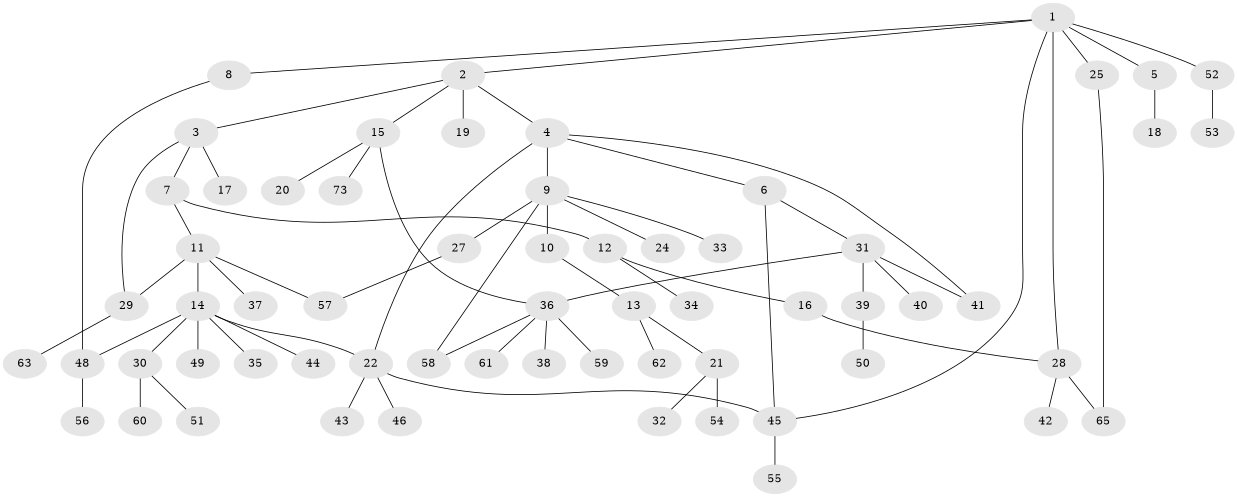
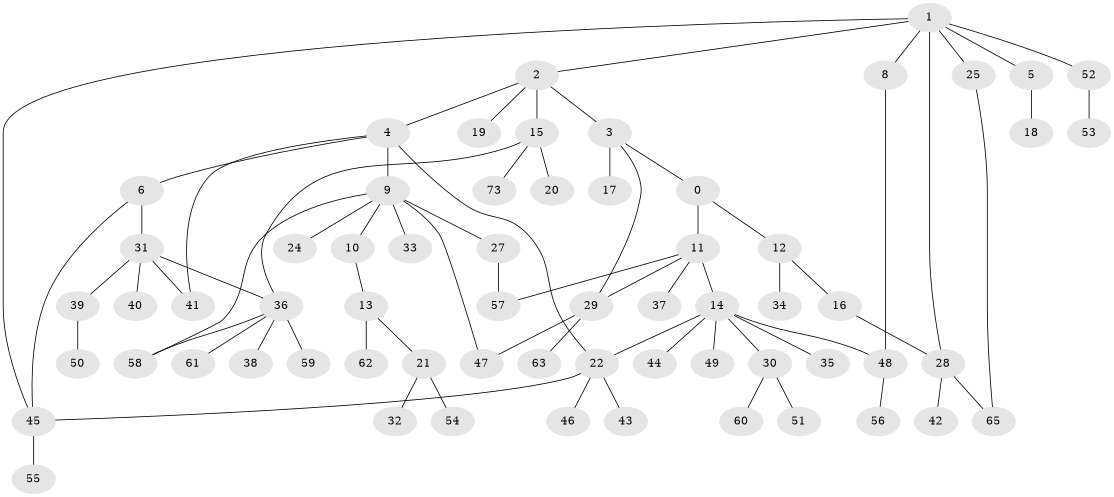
(167, 191) -> (698, 191)
none -> (482, 364)
